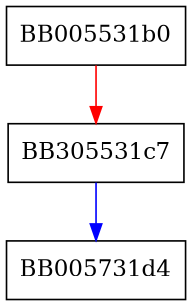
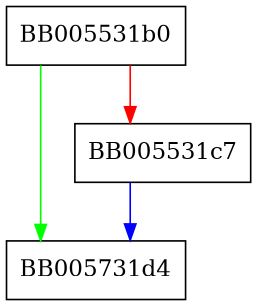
none -> (41, 145)
(96, 153) -> (163, 153)
